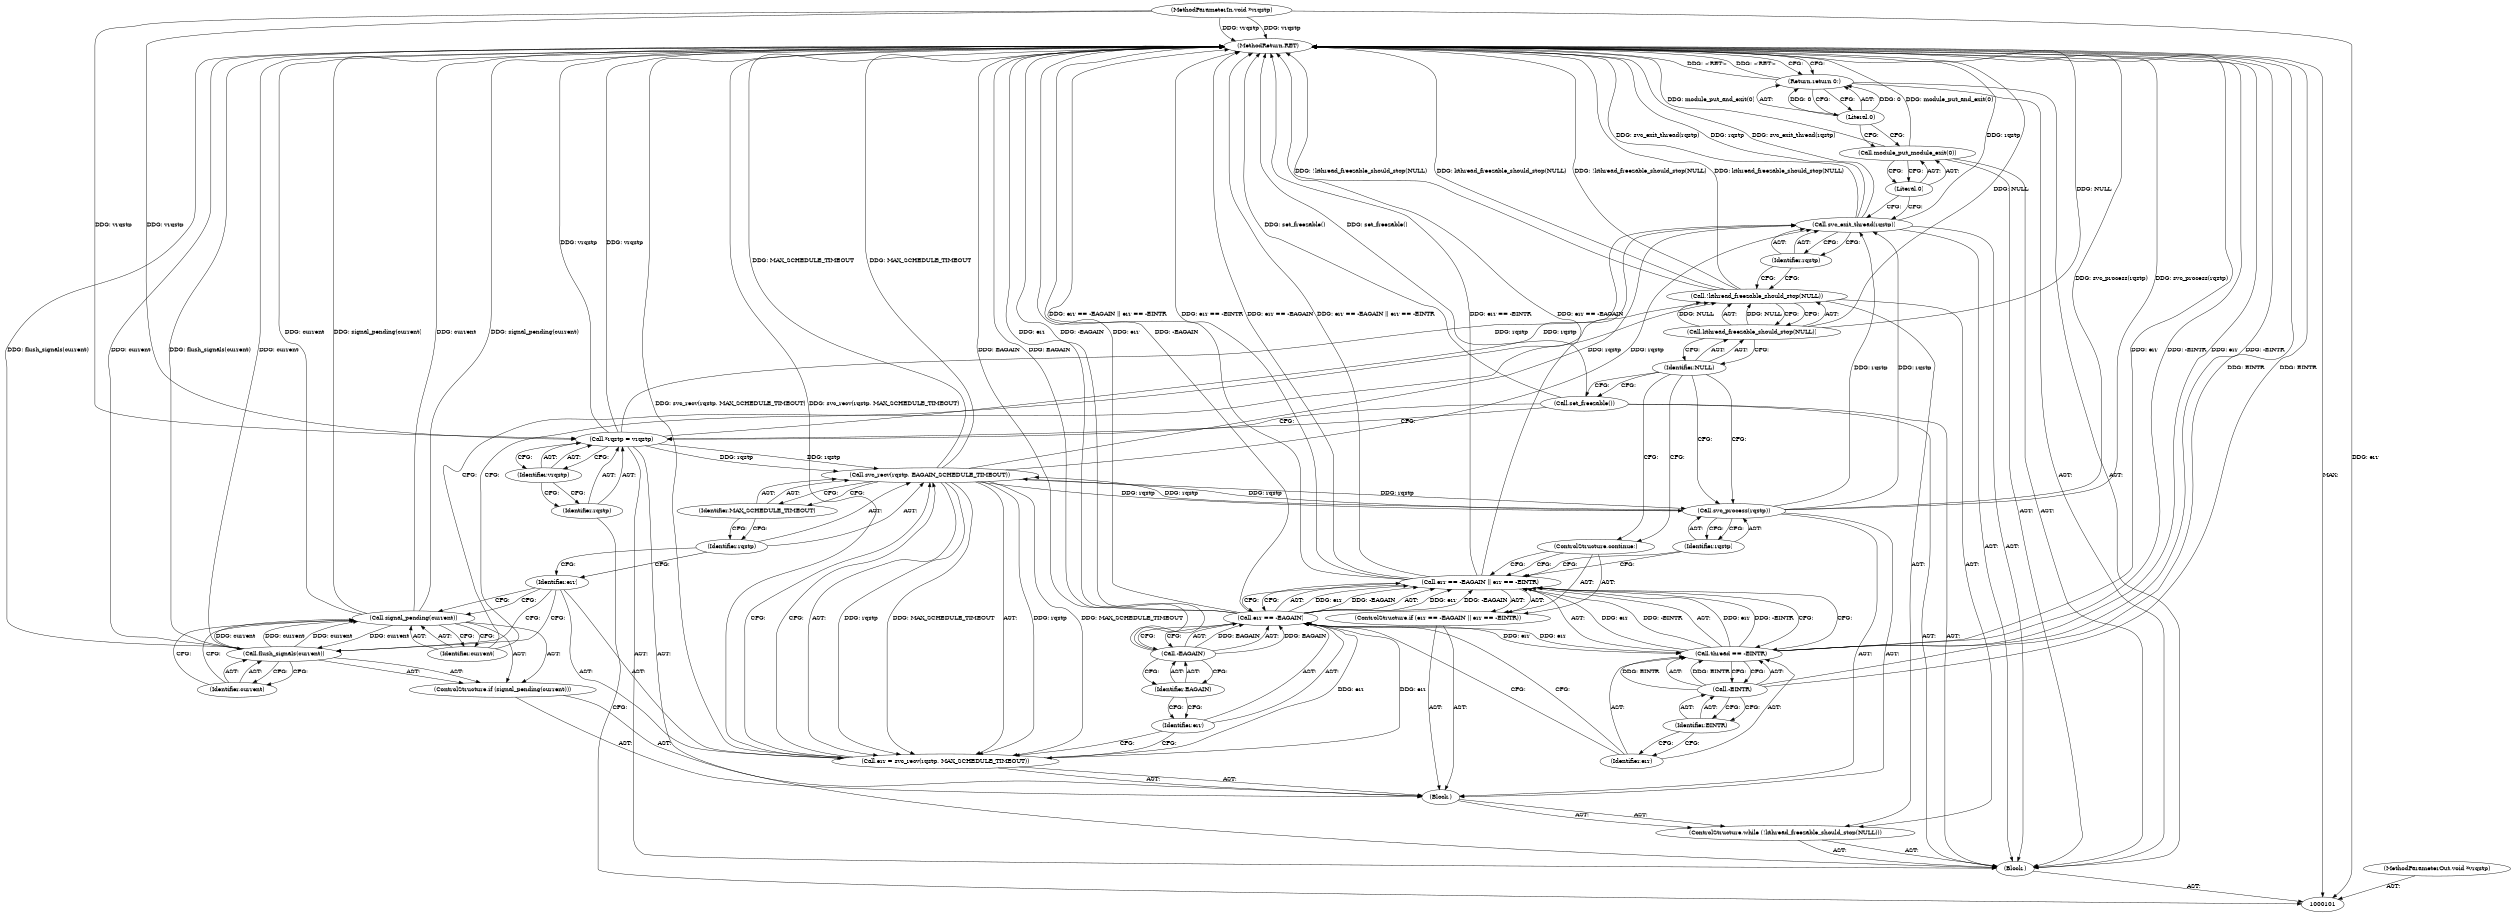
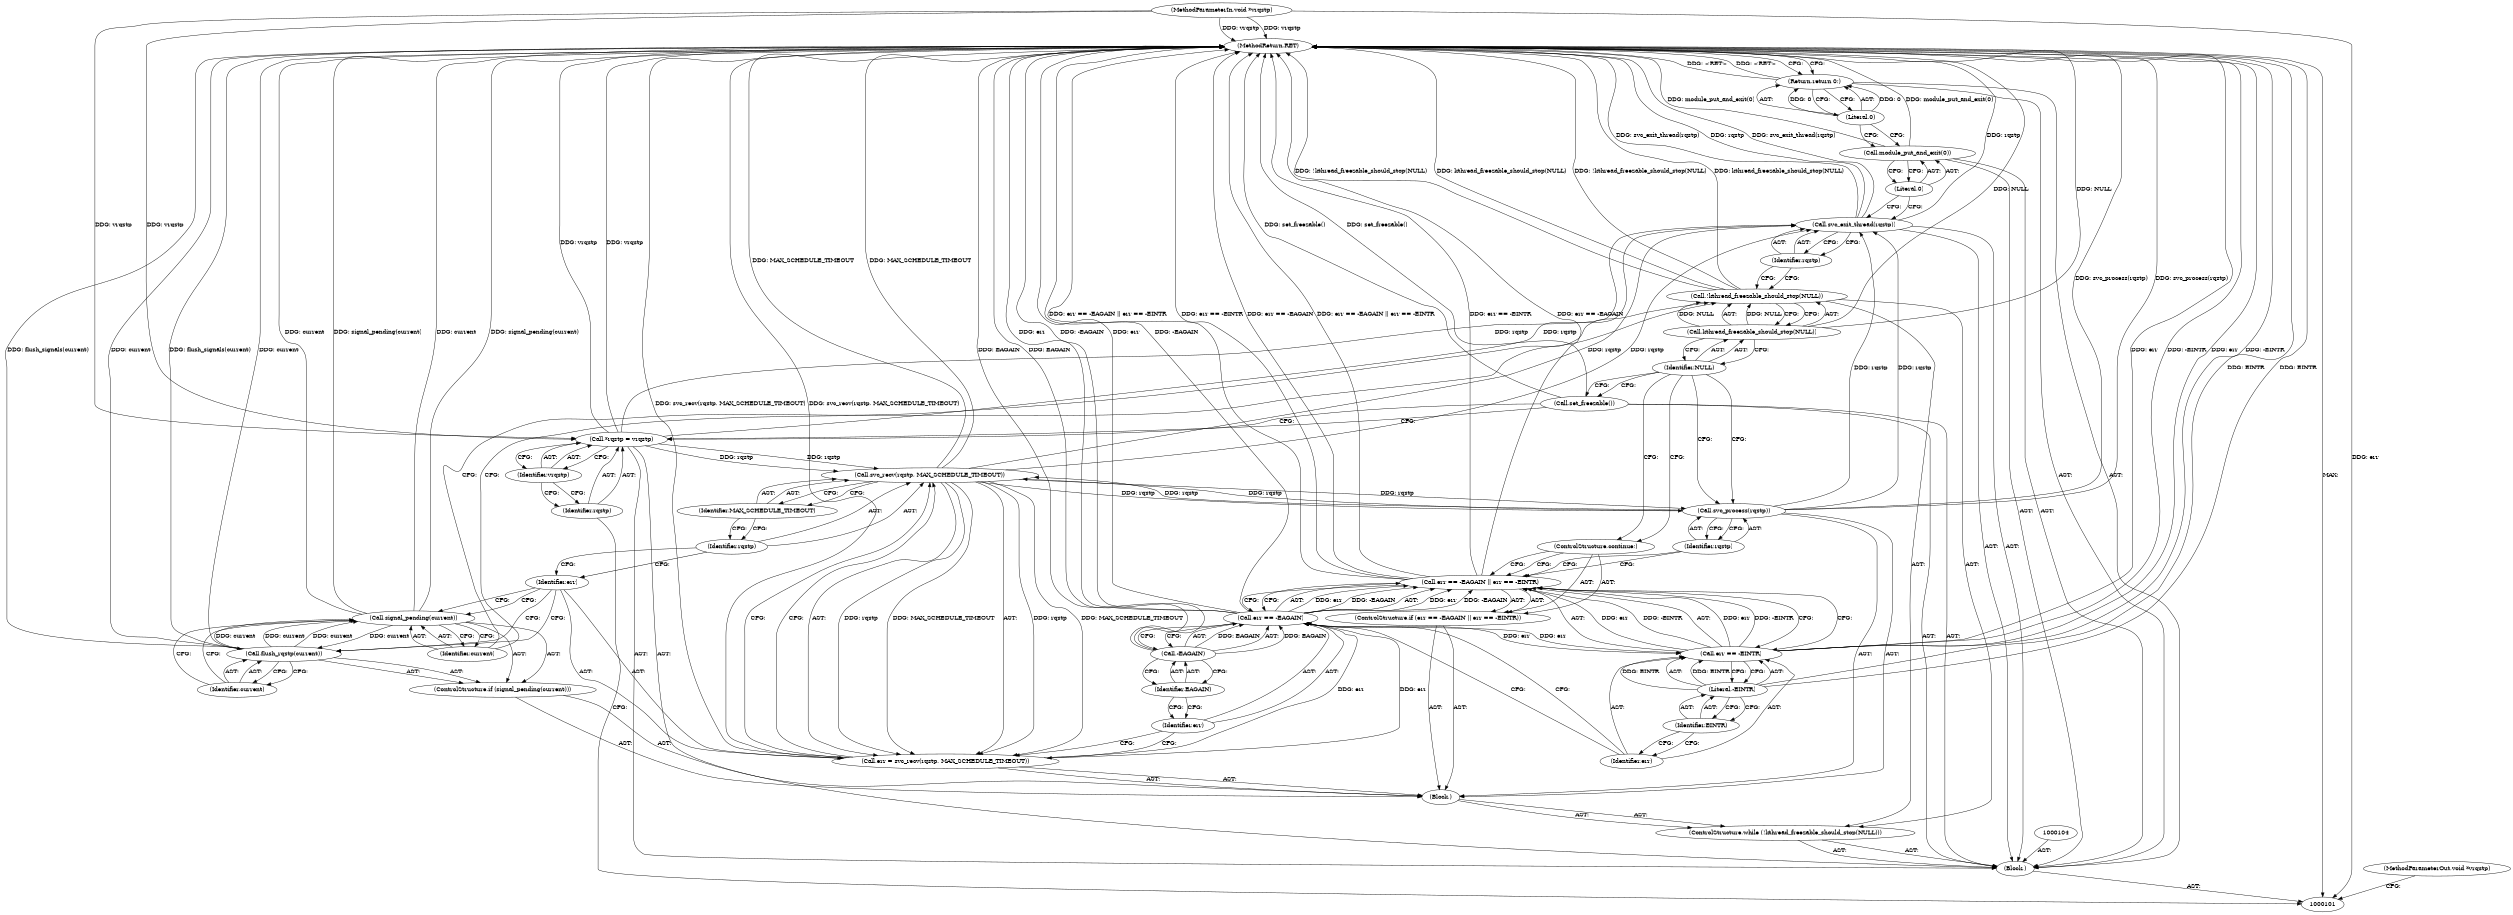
(1907, 153) -> (1907, 153)
(930, 475) -> (930, 475)
(284, 654) -> (284, 654)
(1731, 654) -> (1731, 654)
(1732, 690) -> (1732, 690)
none -> (2056, 833)
(2394, 887) -> (2394, 887)
